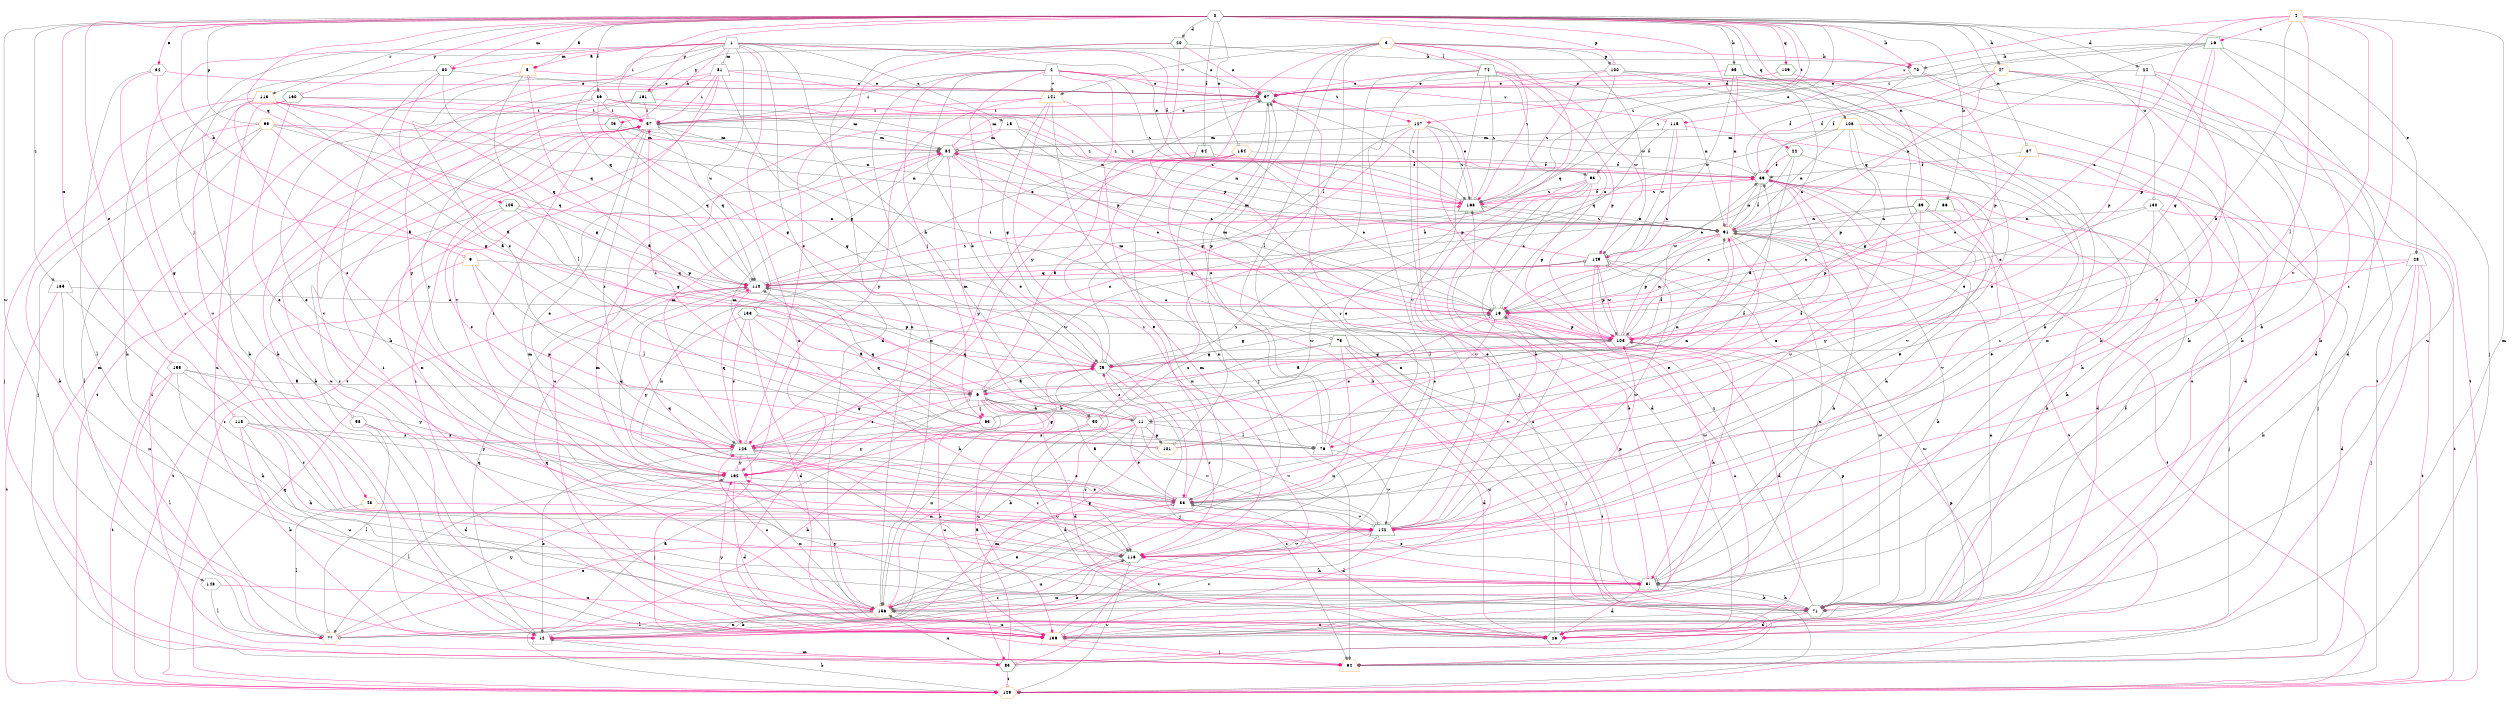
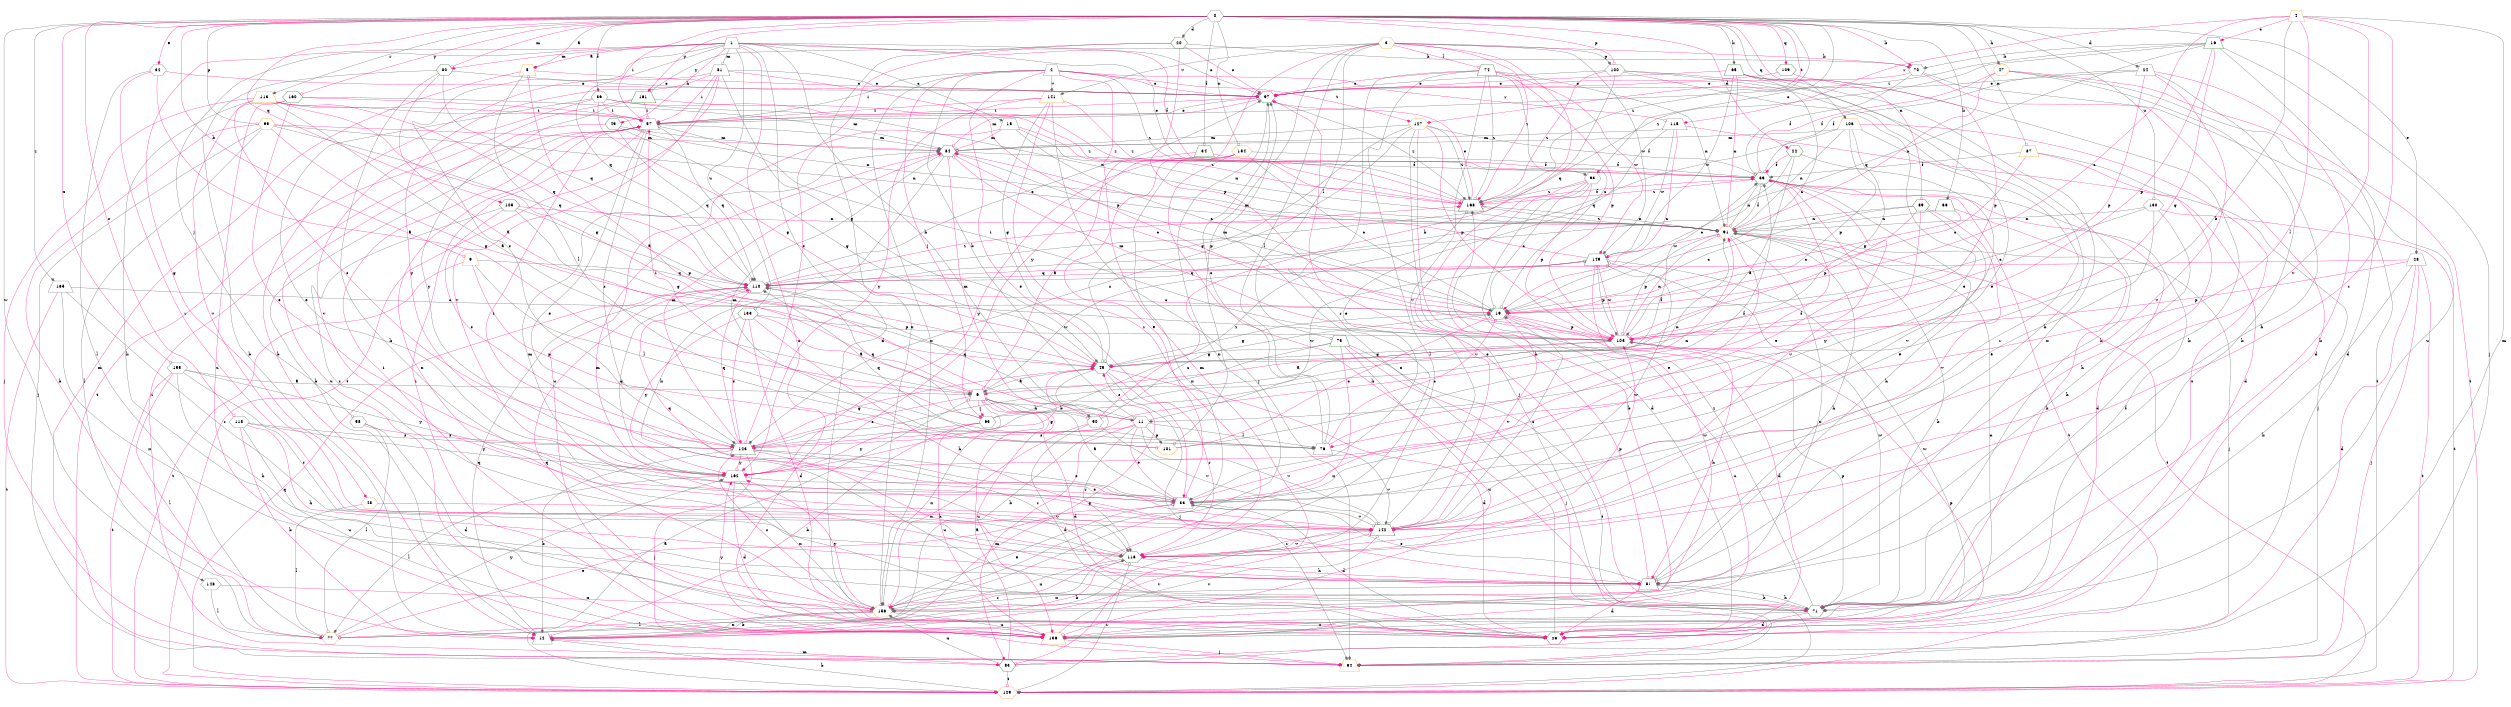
(1636, 87) -> (1729, 88)
(1085, 289) -> (1085, 289)
